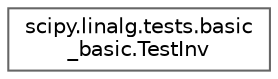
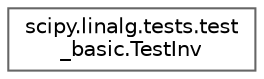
(139, 39) -> (132, 39)
